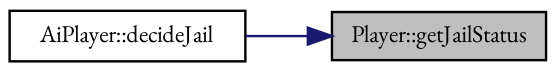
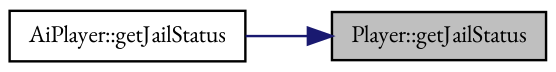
(127, 36) -> (127, 36)
